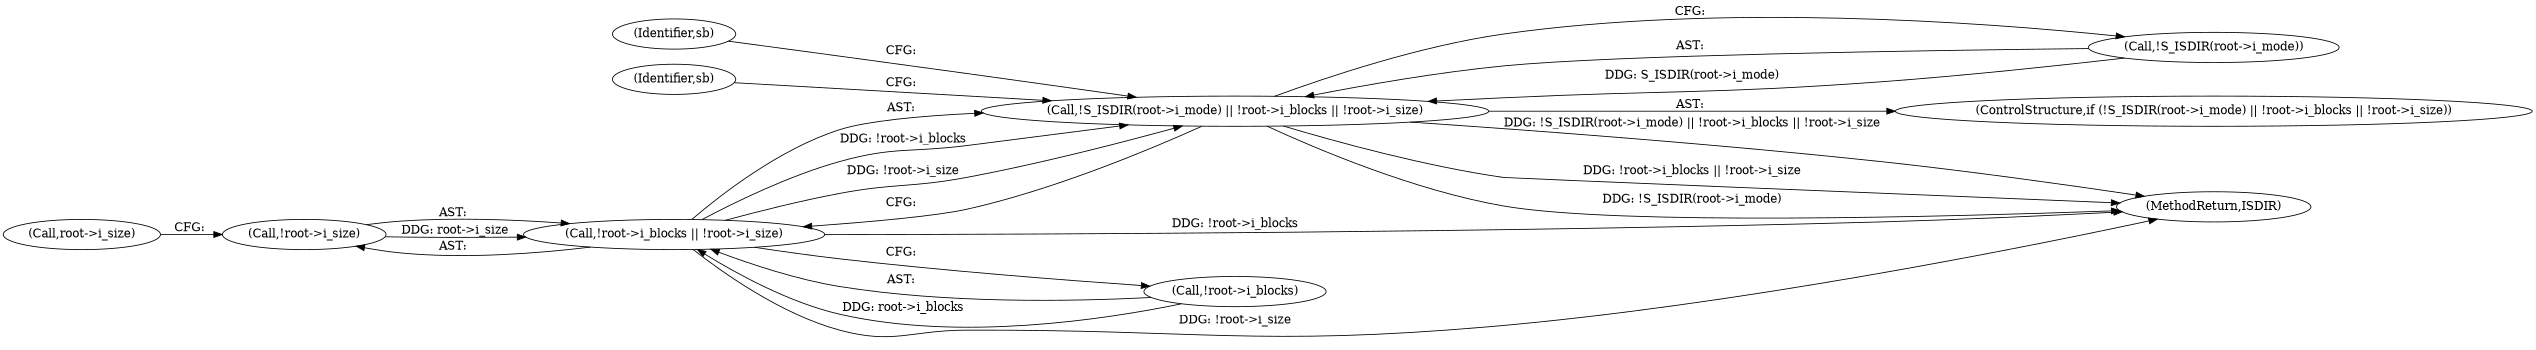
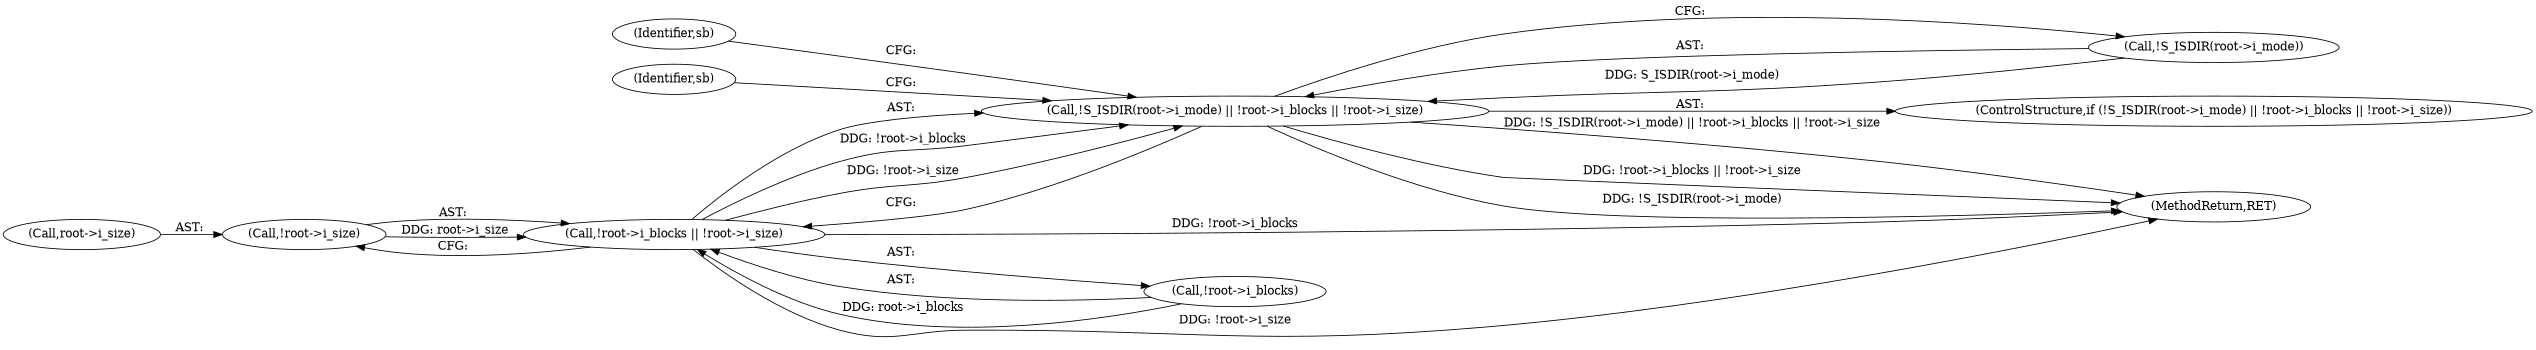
(2214, 207) -> (2214, 207)
(191, 228) -> (191, 228)
(455, 247) -> (455, 247)
(903, 253) -> (903, 253)
